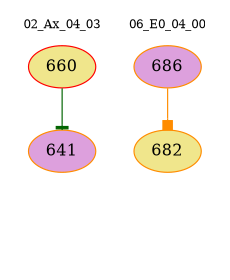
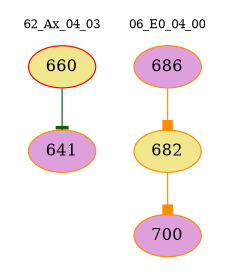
(62, 25) -> (62, 25)
none -> (168, 236)
